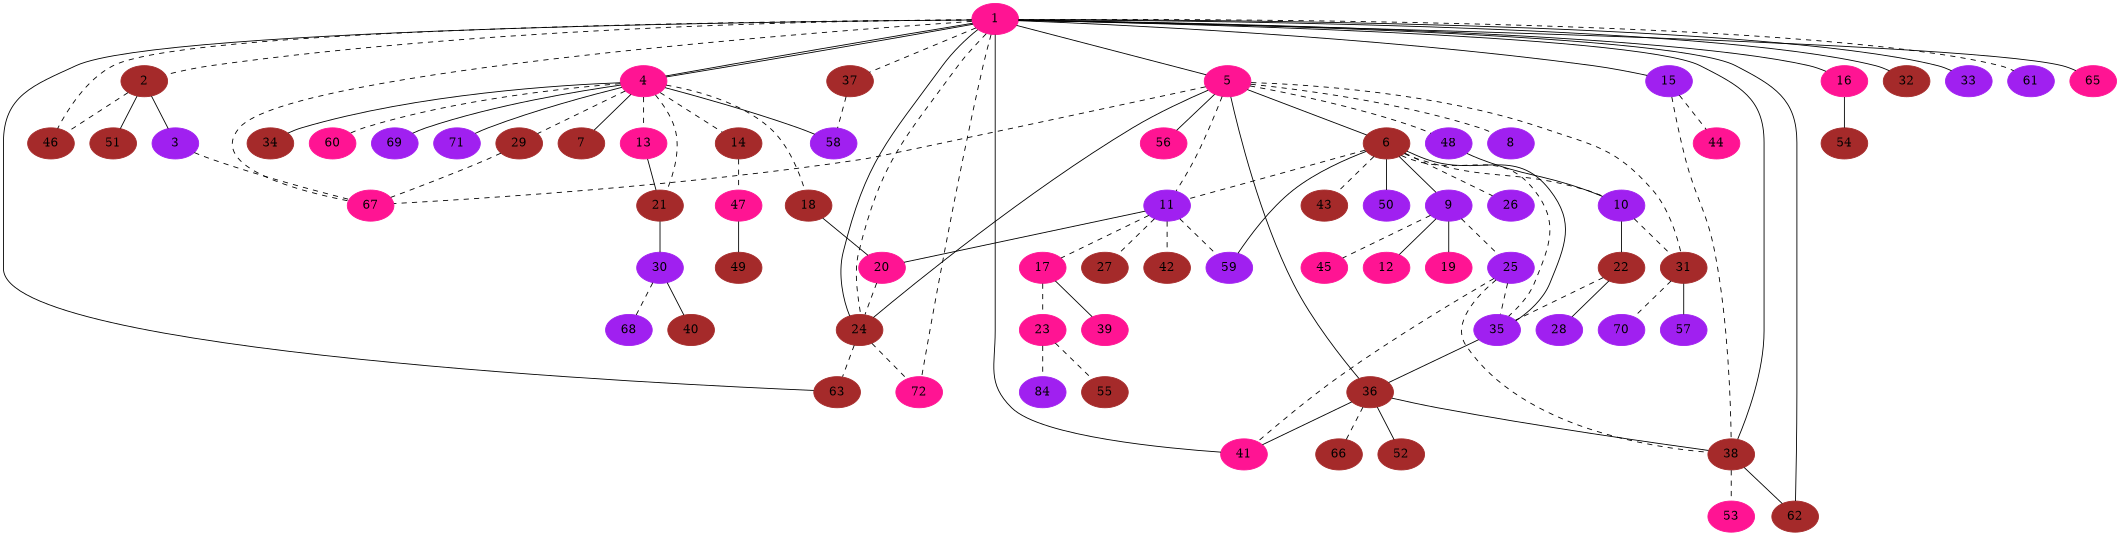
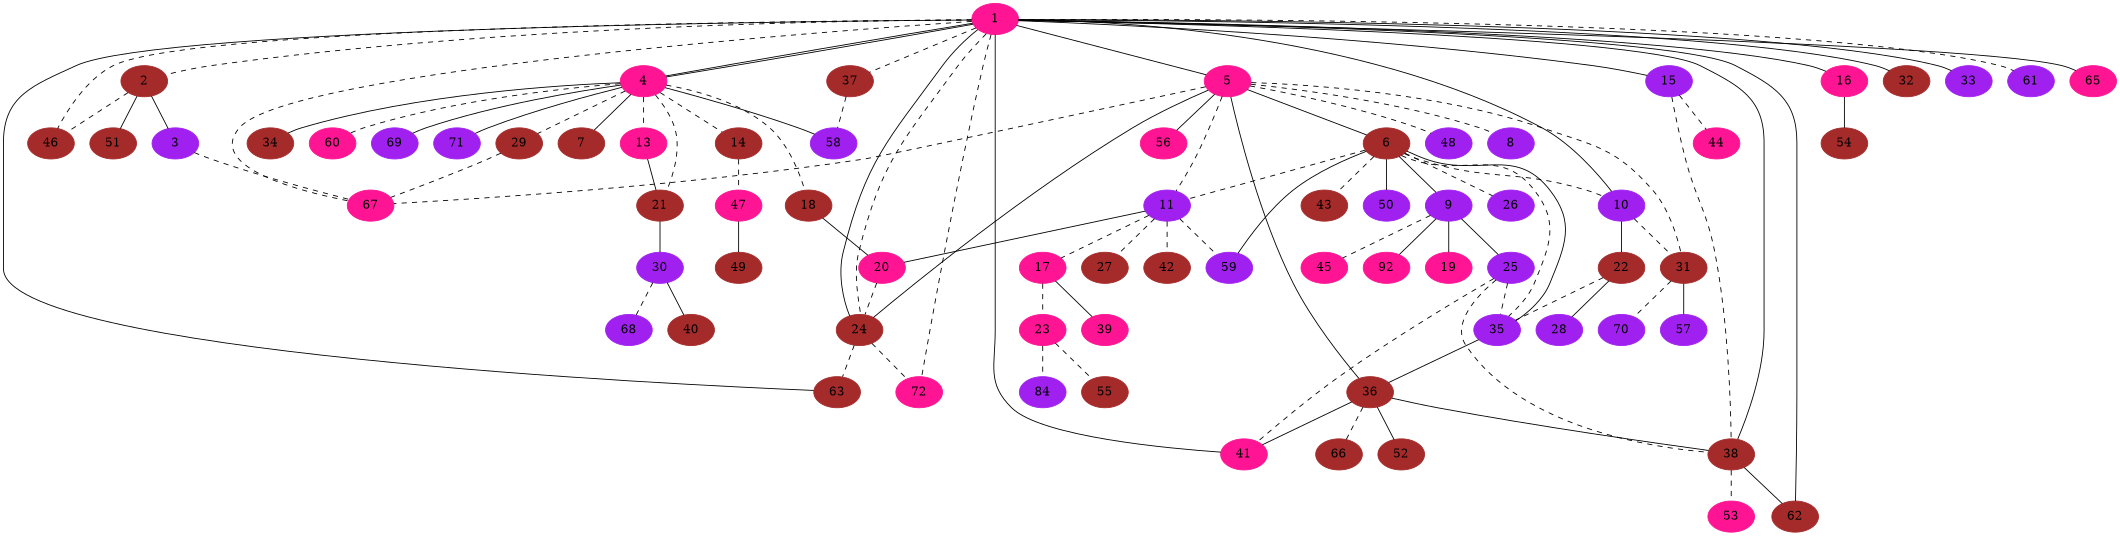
(1535, 175) -> (1333, 55)
(1480, 237) -> (1480, 237)
(1387, 268) -> (1387, 268)
